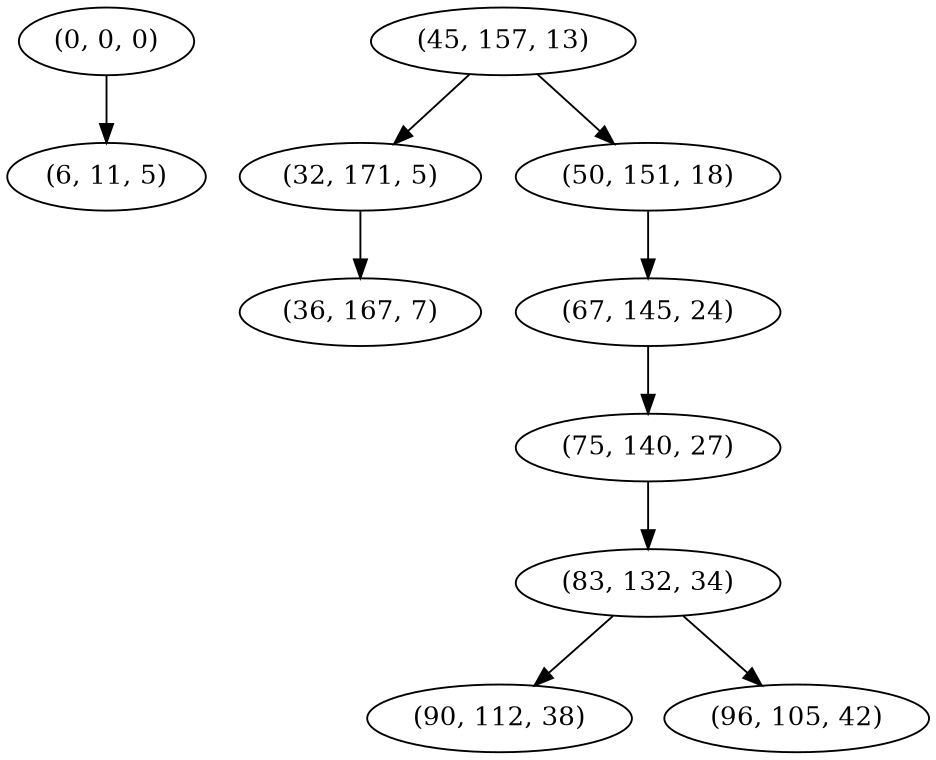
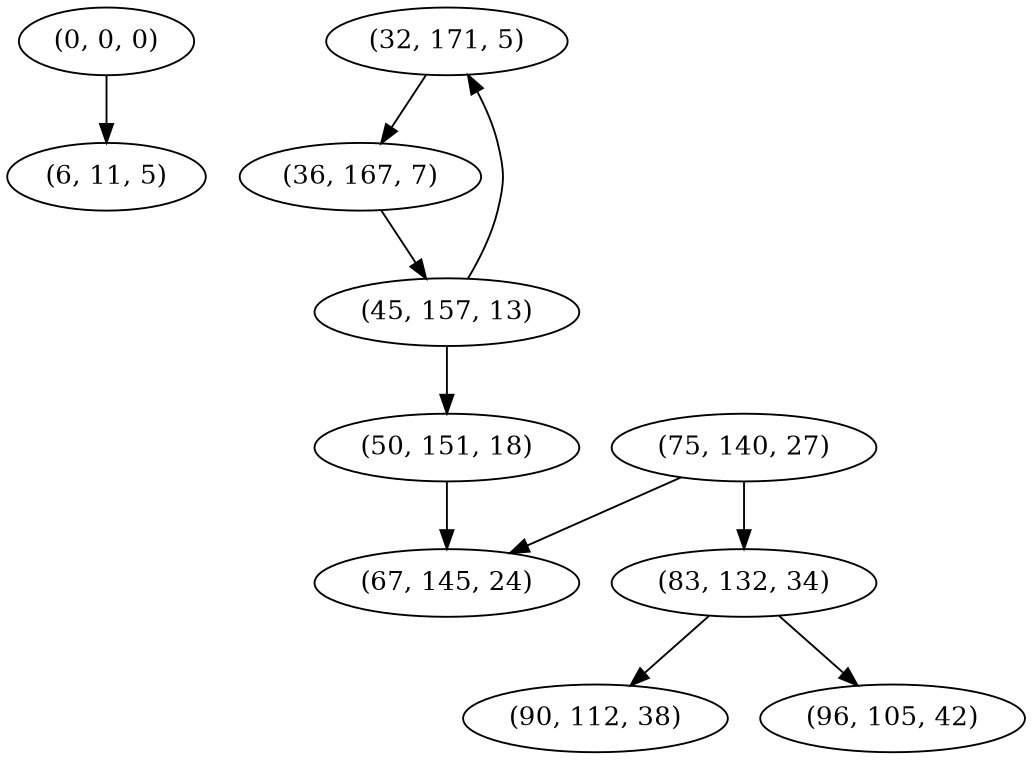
none -> (399, 237)
(648, 371) -> (604, 511)
